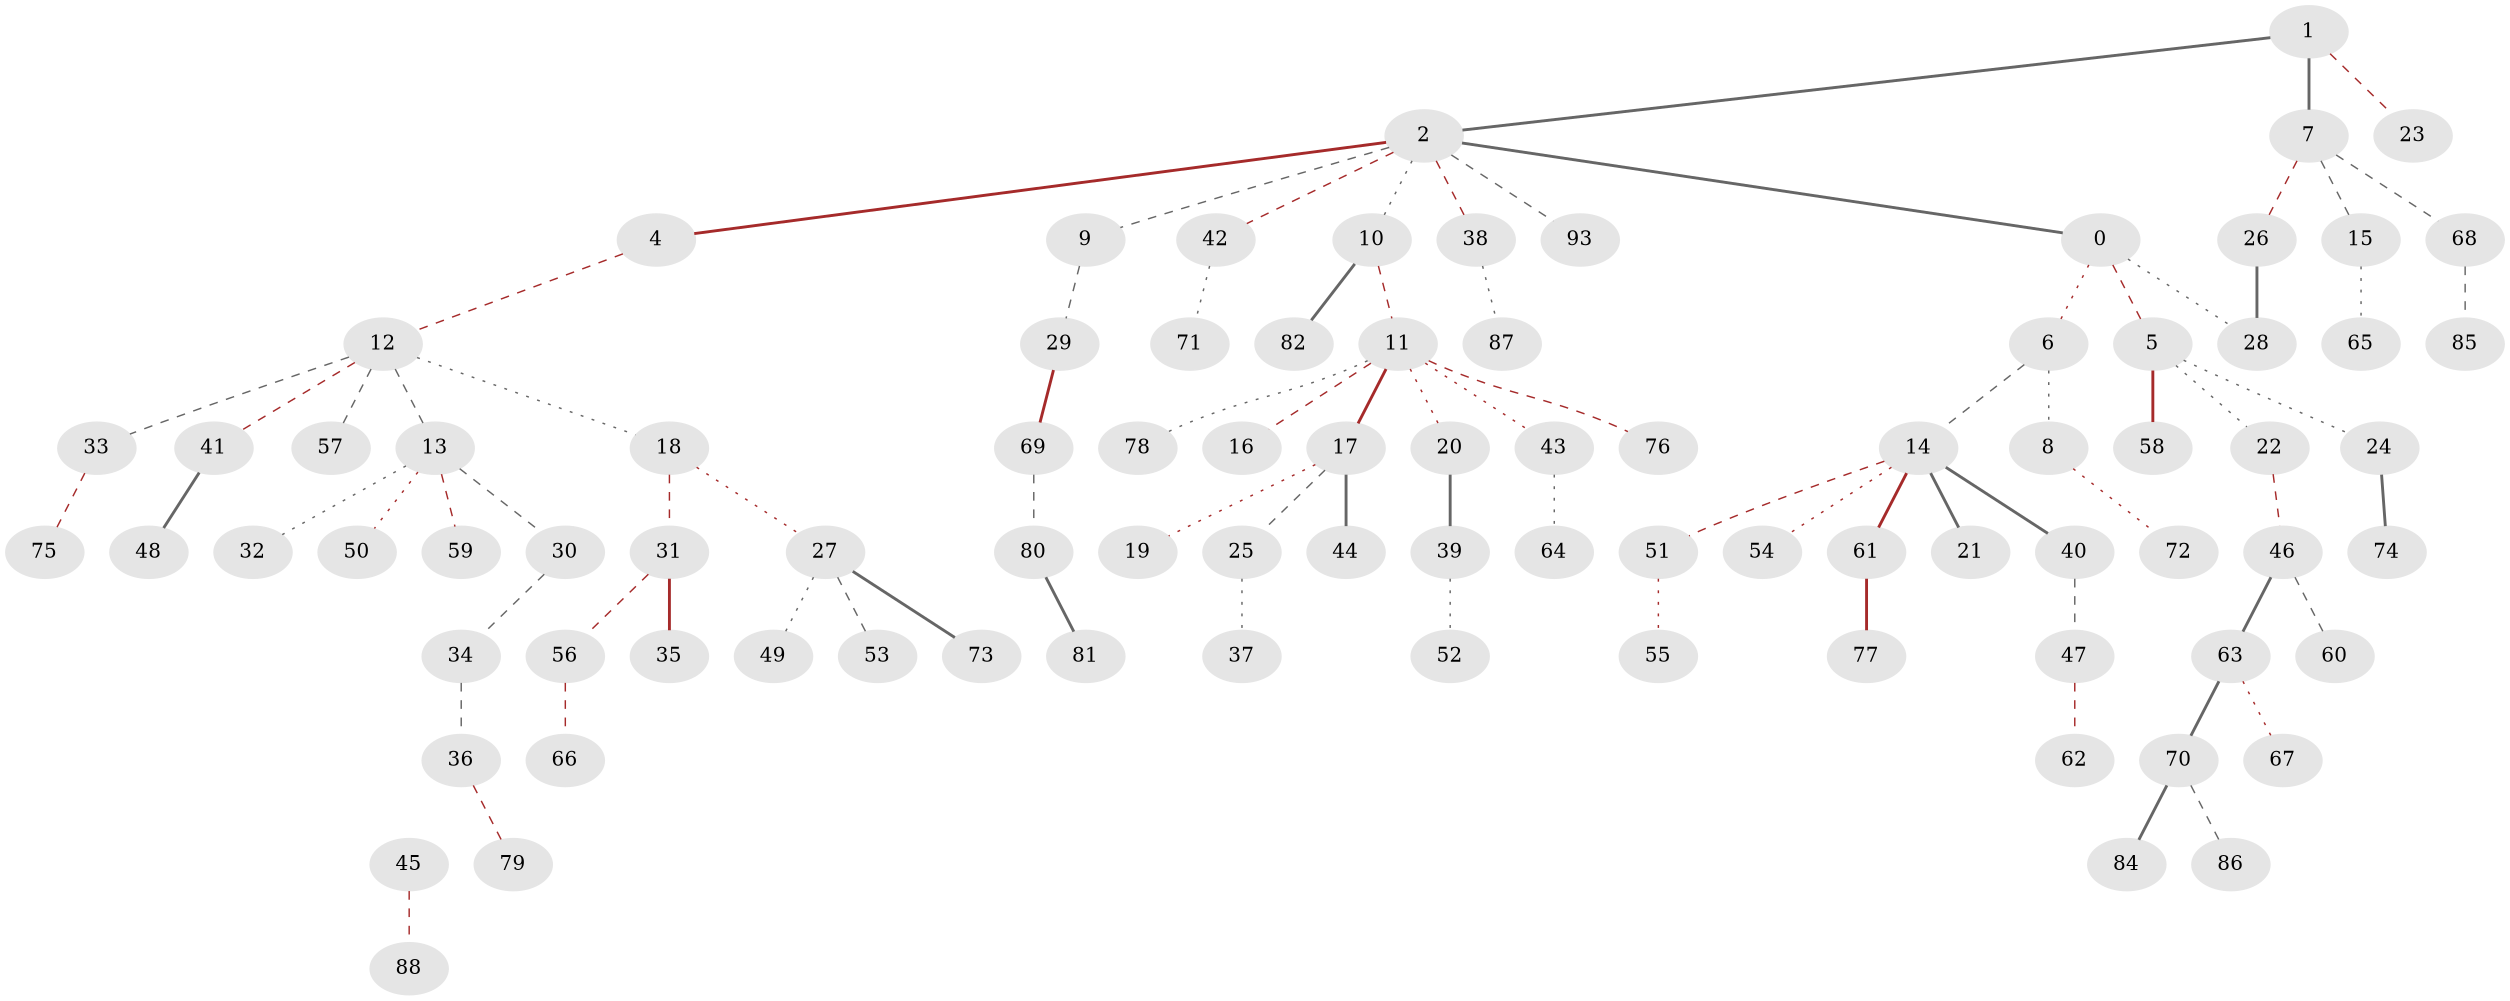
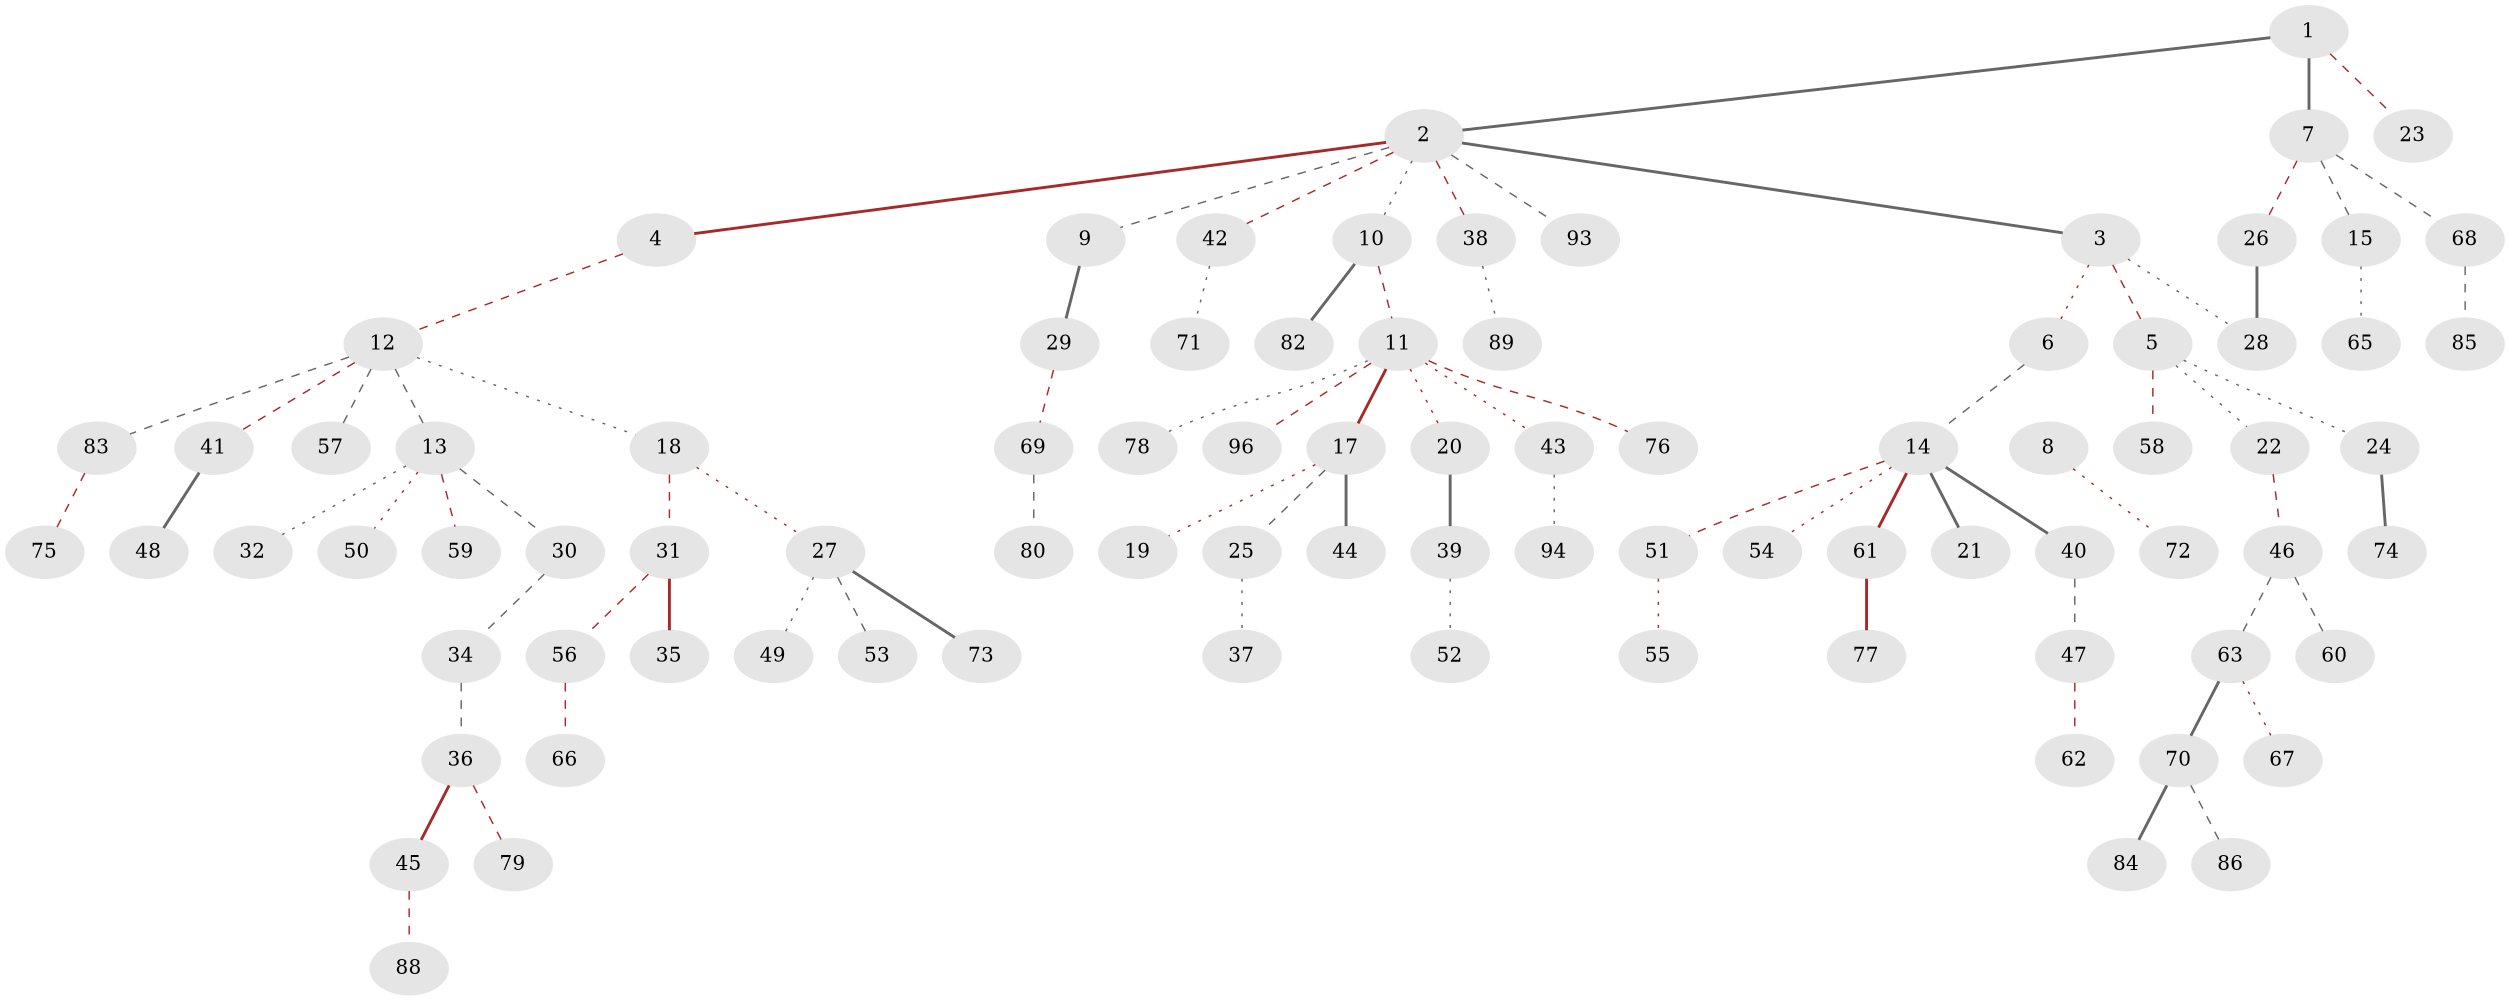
(2101, 240) -> (2101, 240)
(1073, 292) -> (1073, 292)
(1502, 344) -> (1502, 344)
(1047, 396) -> (1047, 396)
(2049, 396) -> none
(2153, 396) -> (2153, 396)
(97, 448) -> (97, 448)
(1242, 448) -> (1242, 448)
(1554, 552) -> (1554, 552)
(2257, 604) -> (2257, 604)
(1086, 656) -> none
none -> (435, 813)
